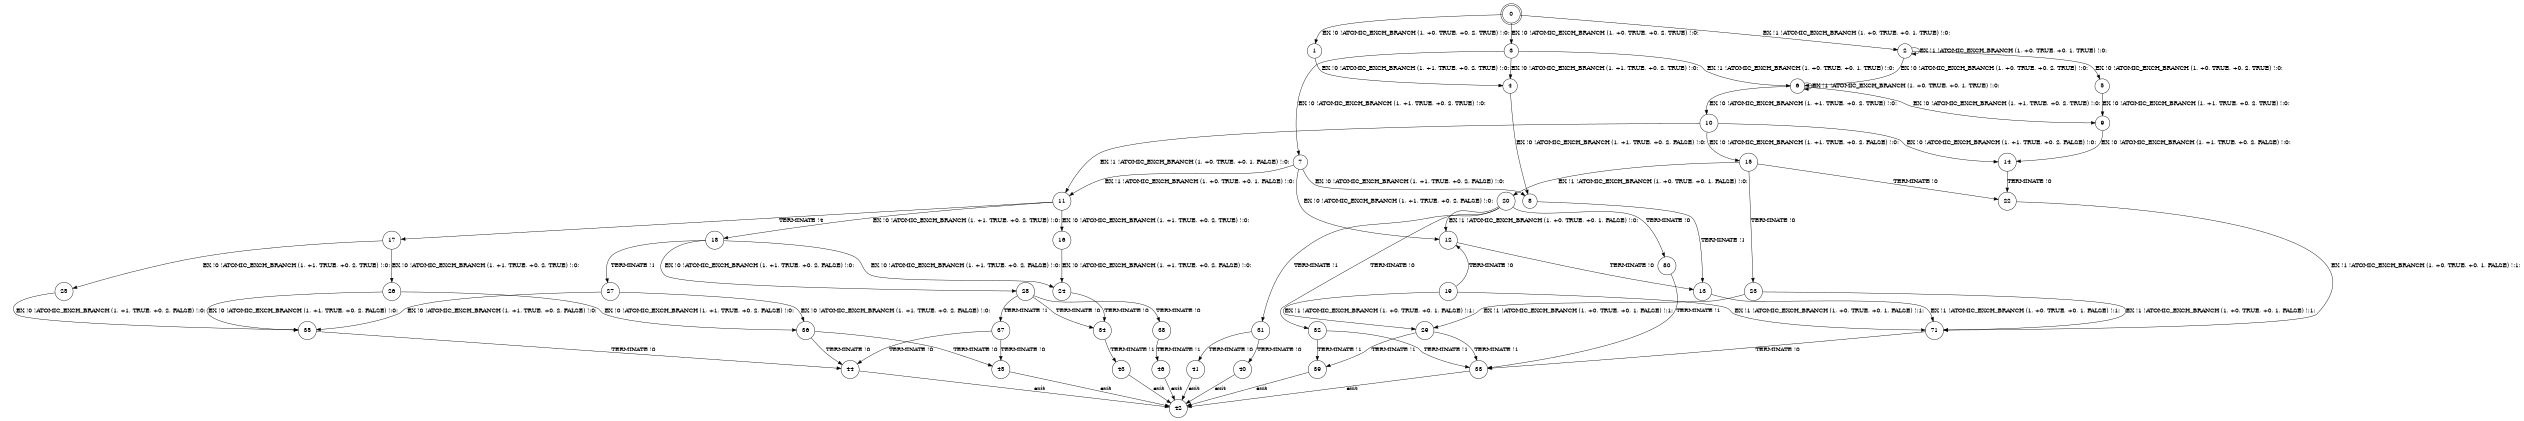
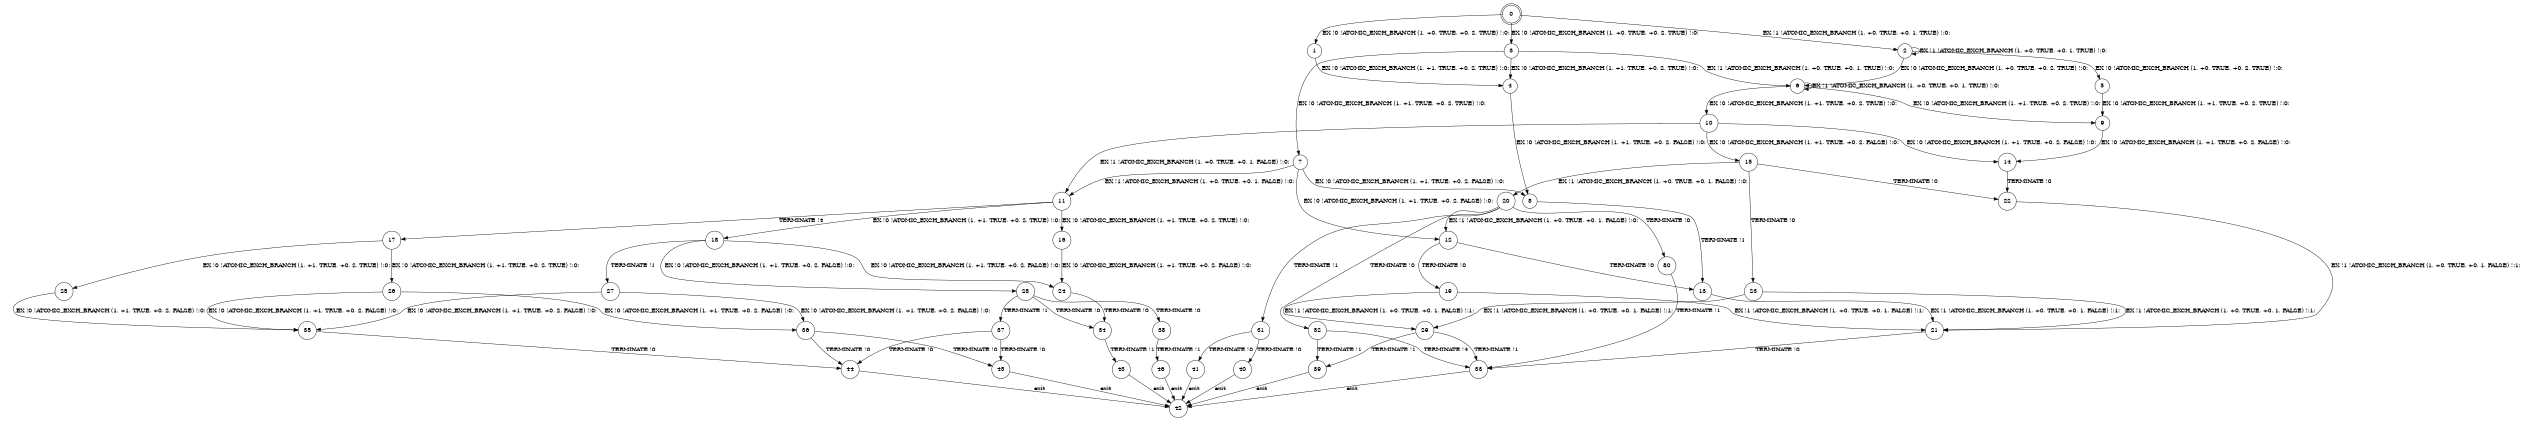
(1468, 268) -> (1419, 264)
(1935, 331) -> (1935, 331)
(1446, 350) -> (1446, 350)
